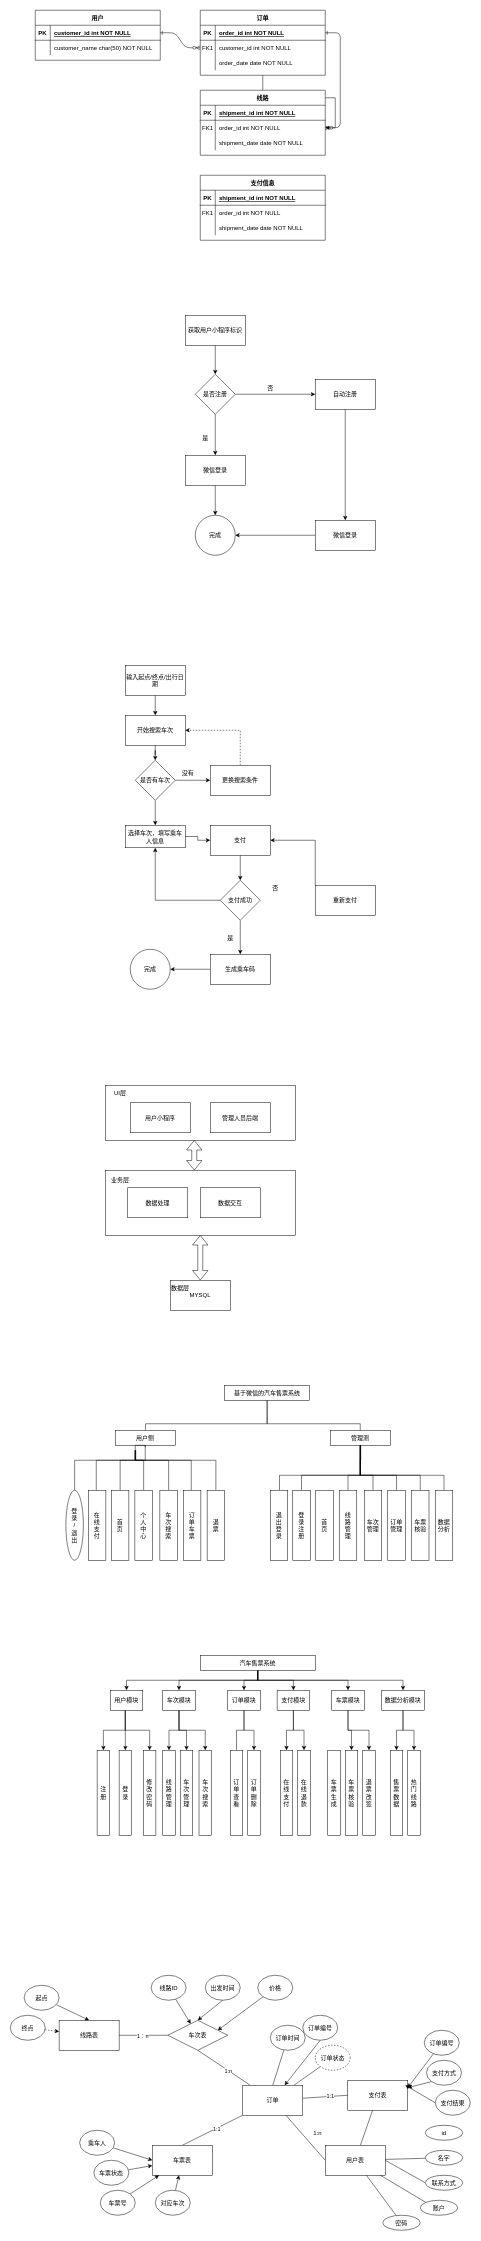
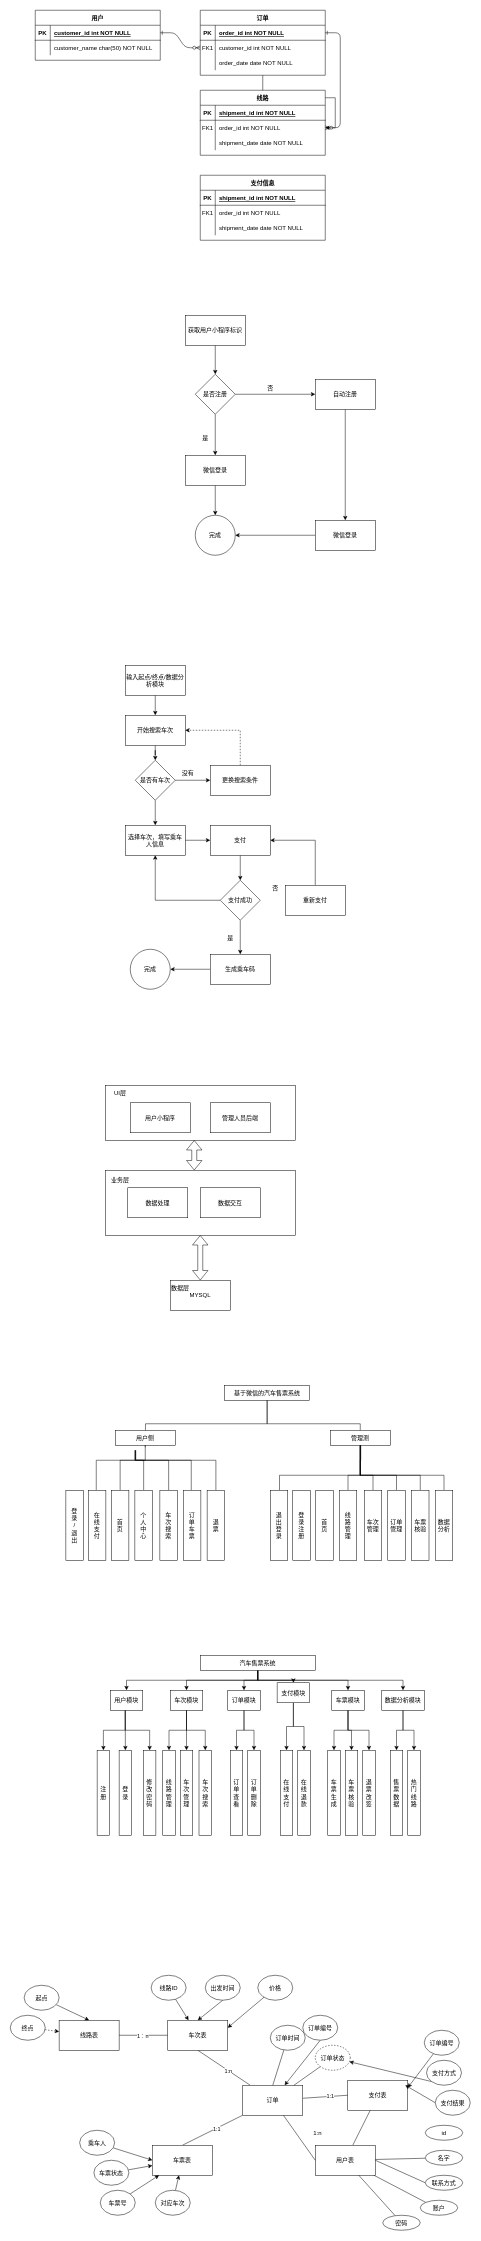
(155, 680) -> (155, 680)
(155, 837) -> (155, 840)
(345, 900) -> (315, 900)
(75, 1466) -> none
(302, 1484) -> none
(75, 1525) -> (75, 1525)
(179, 1700) -> (187, 1700)
(293, 1700) -> (293, 1693)
none -> (334, 1745)
(237, 1747) -> (237, 1745)
(198, 2035) -> (198, 2035)
(422, 2084) -> (408, 2076)
(355, 2160) -> (345, 2160)
